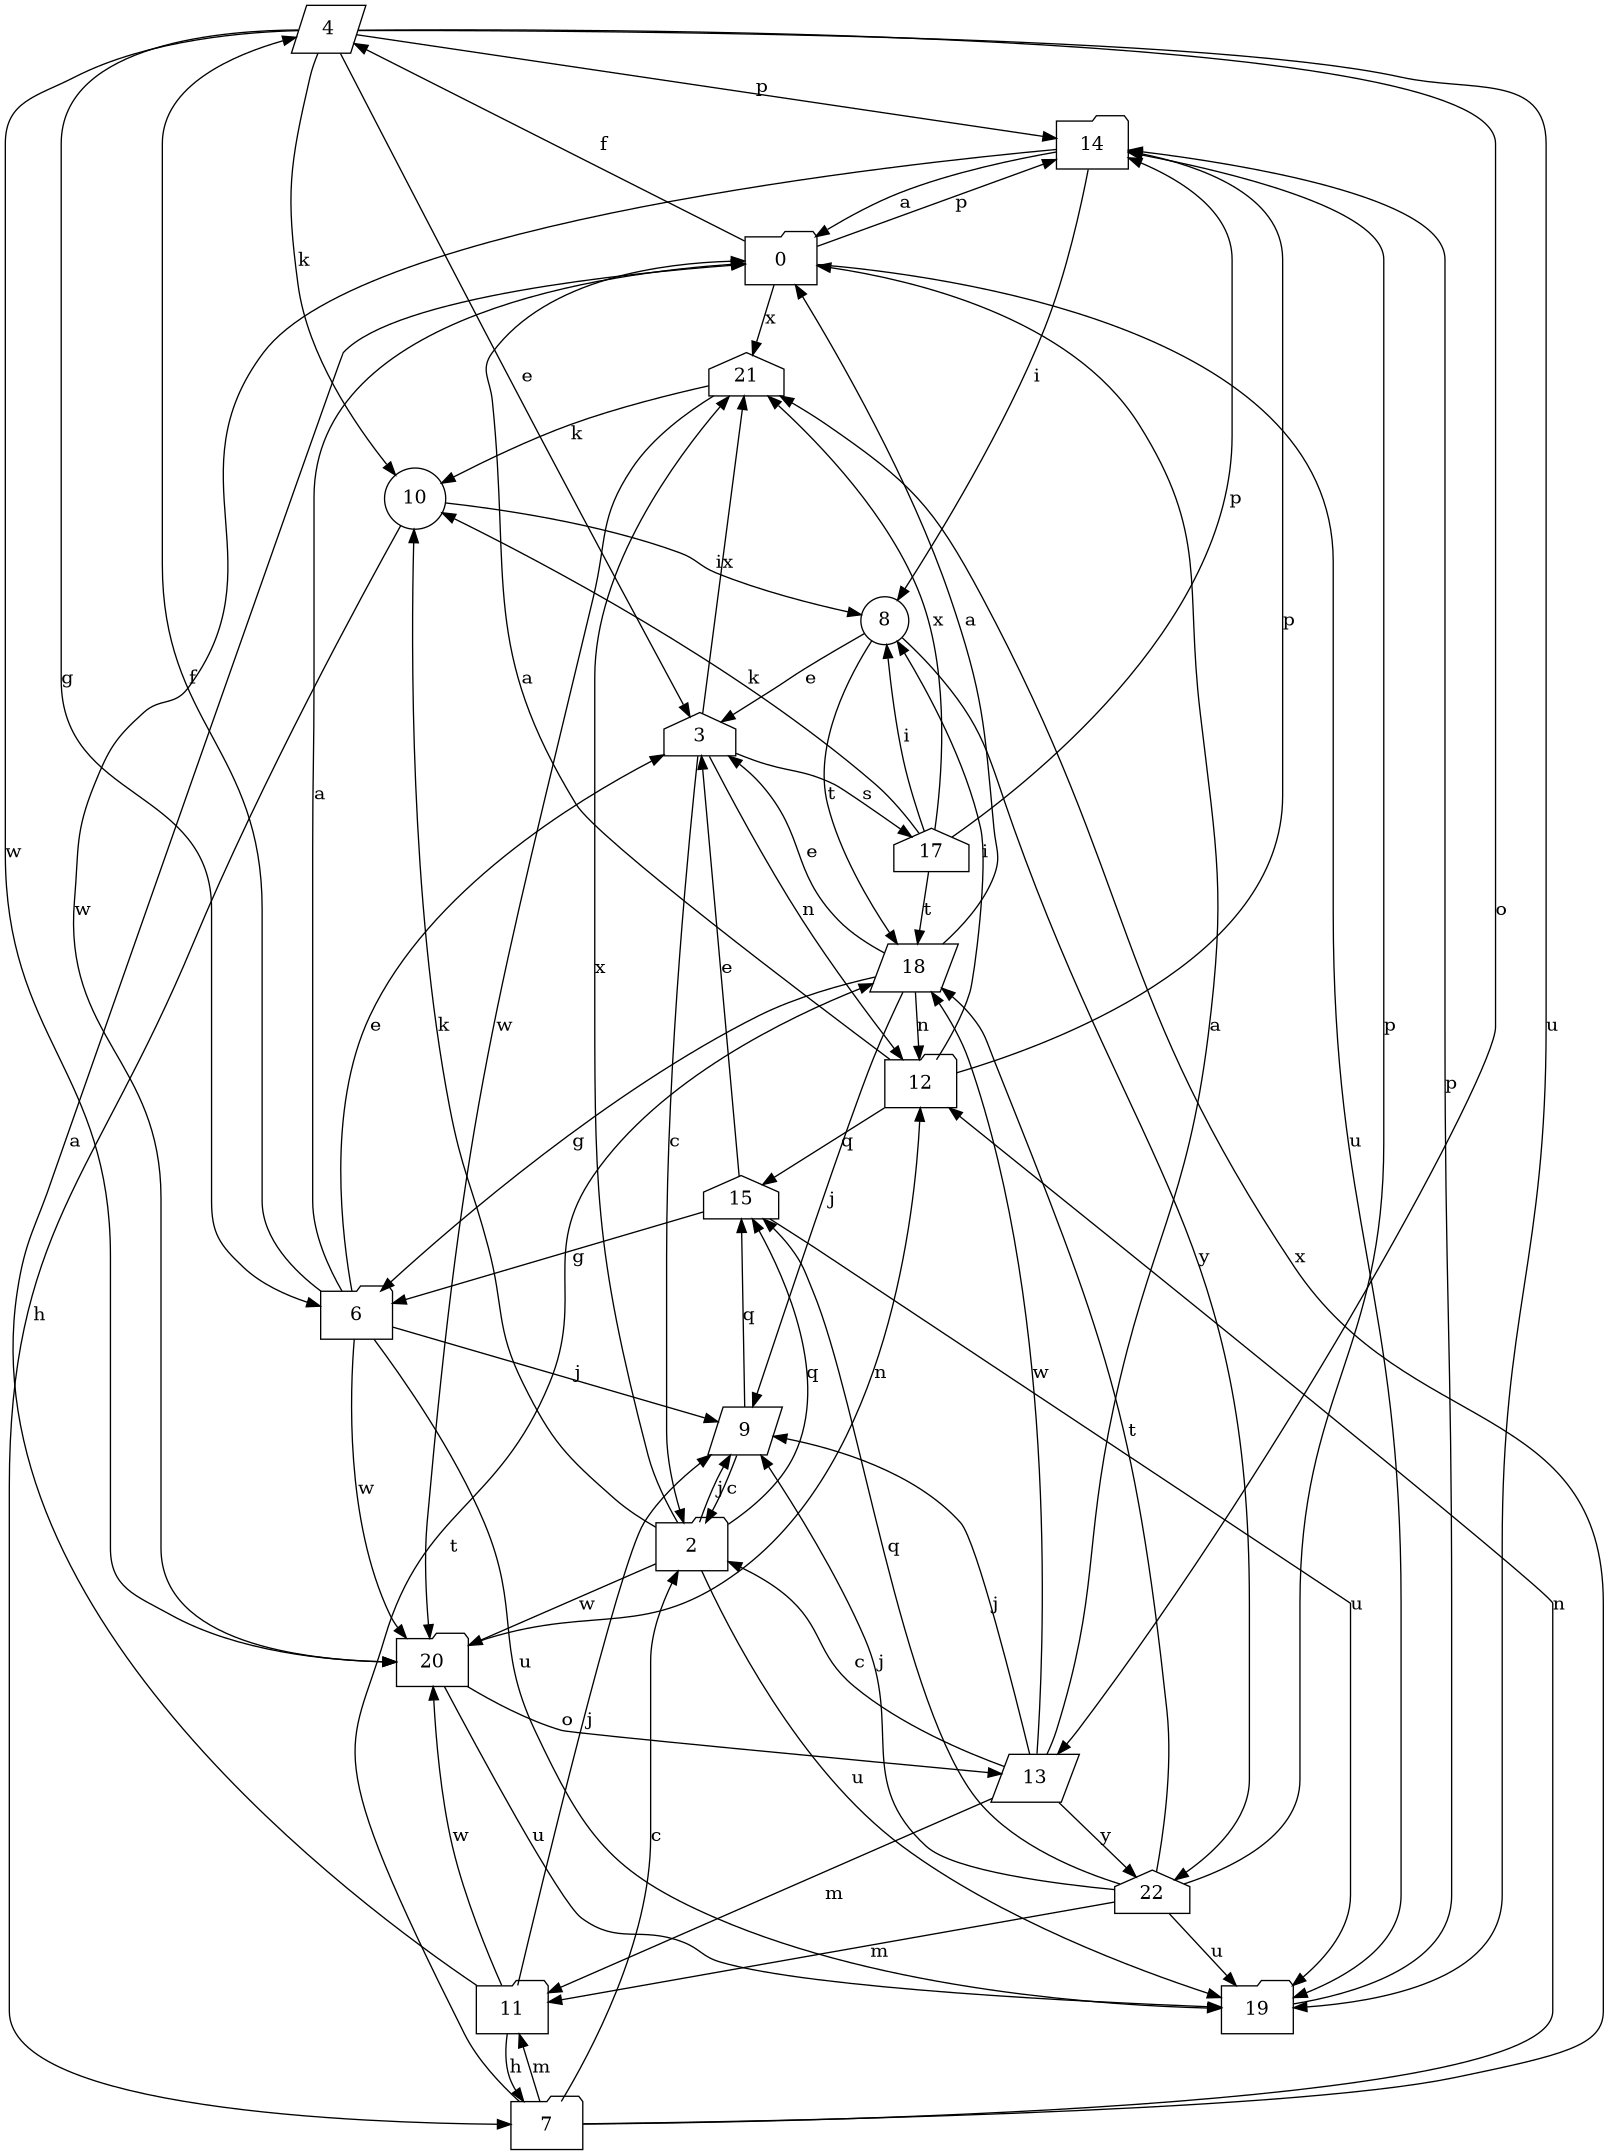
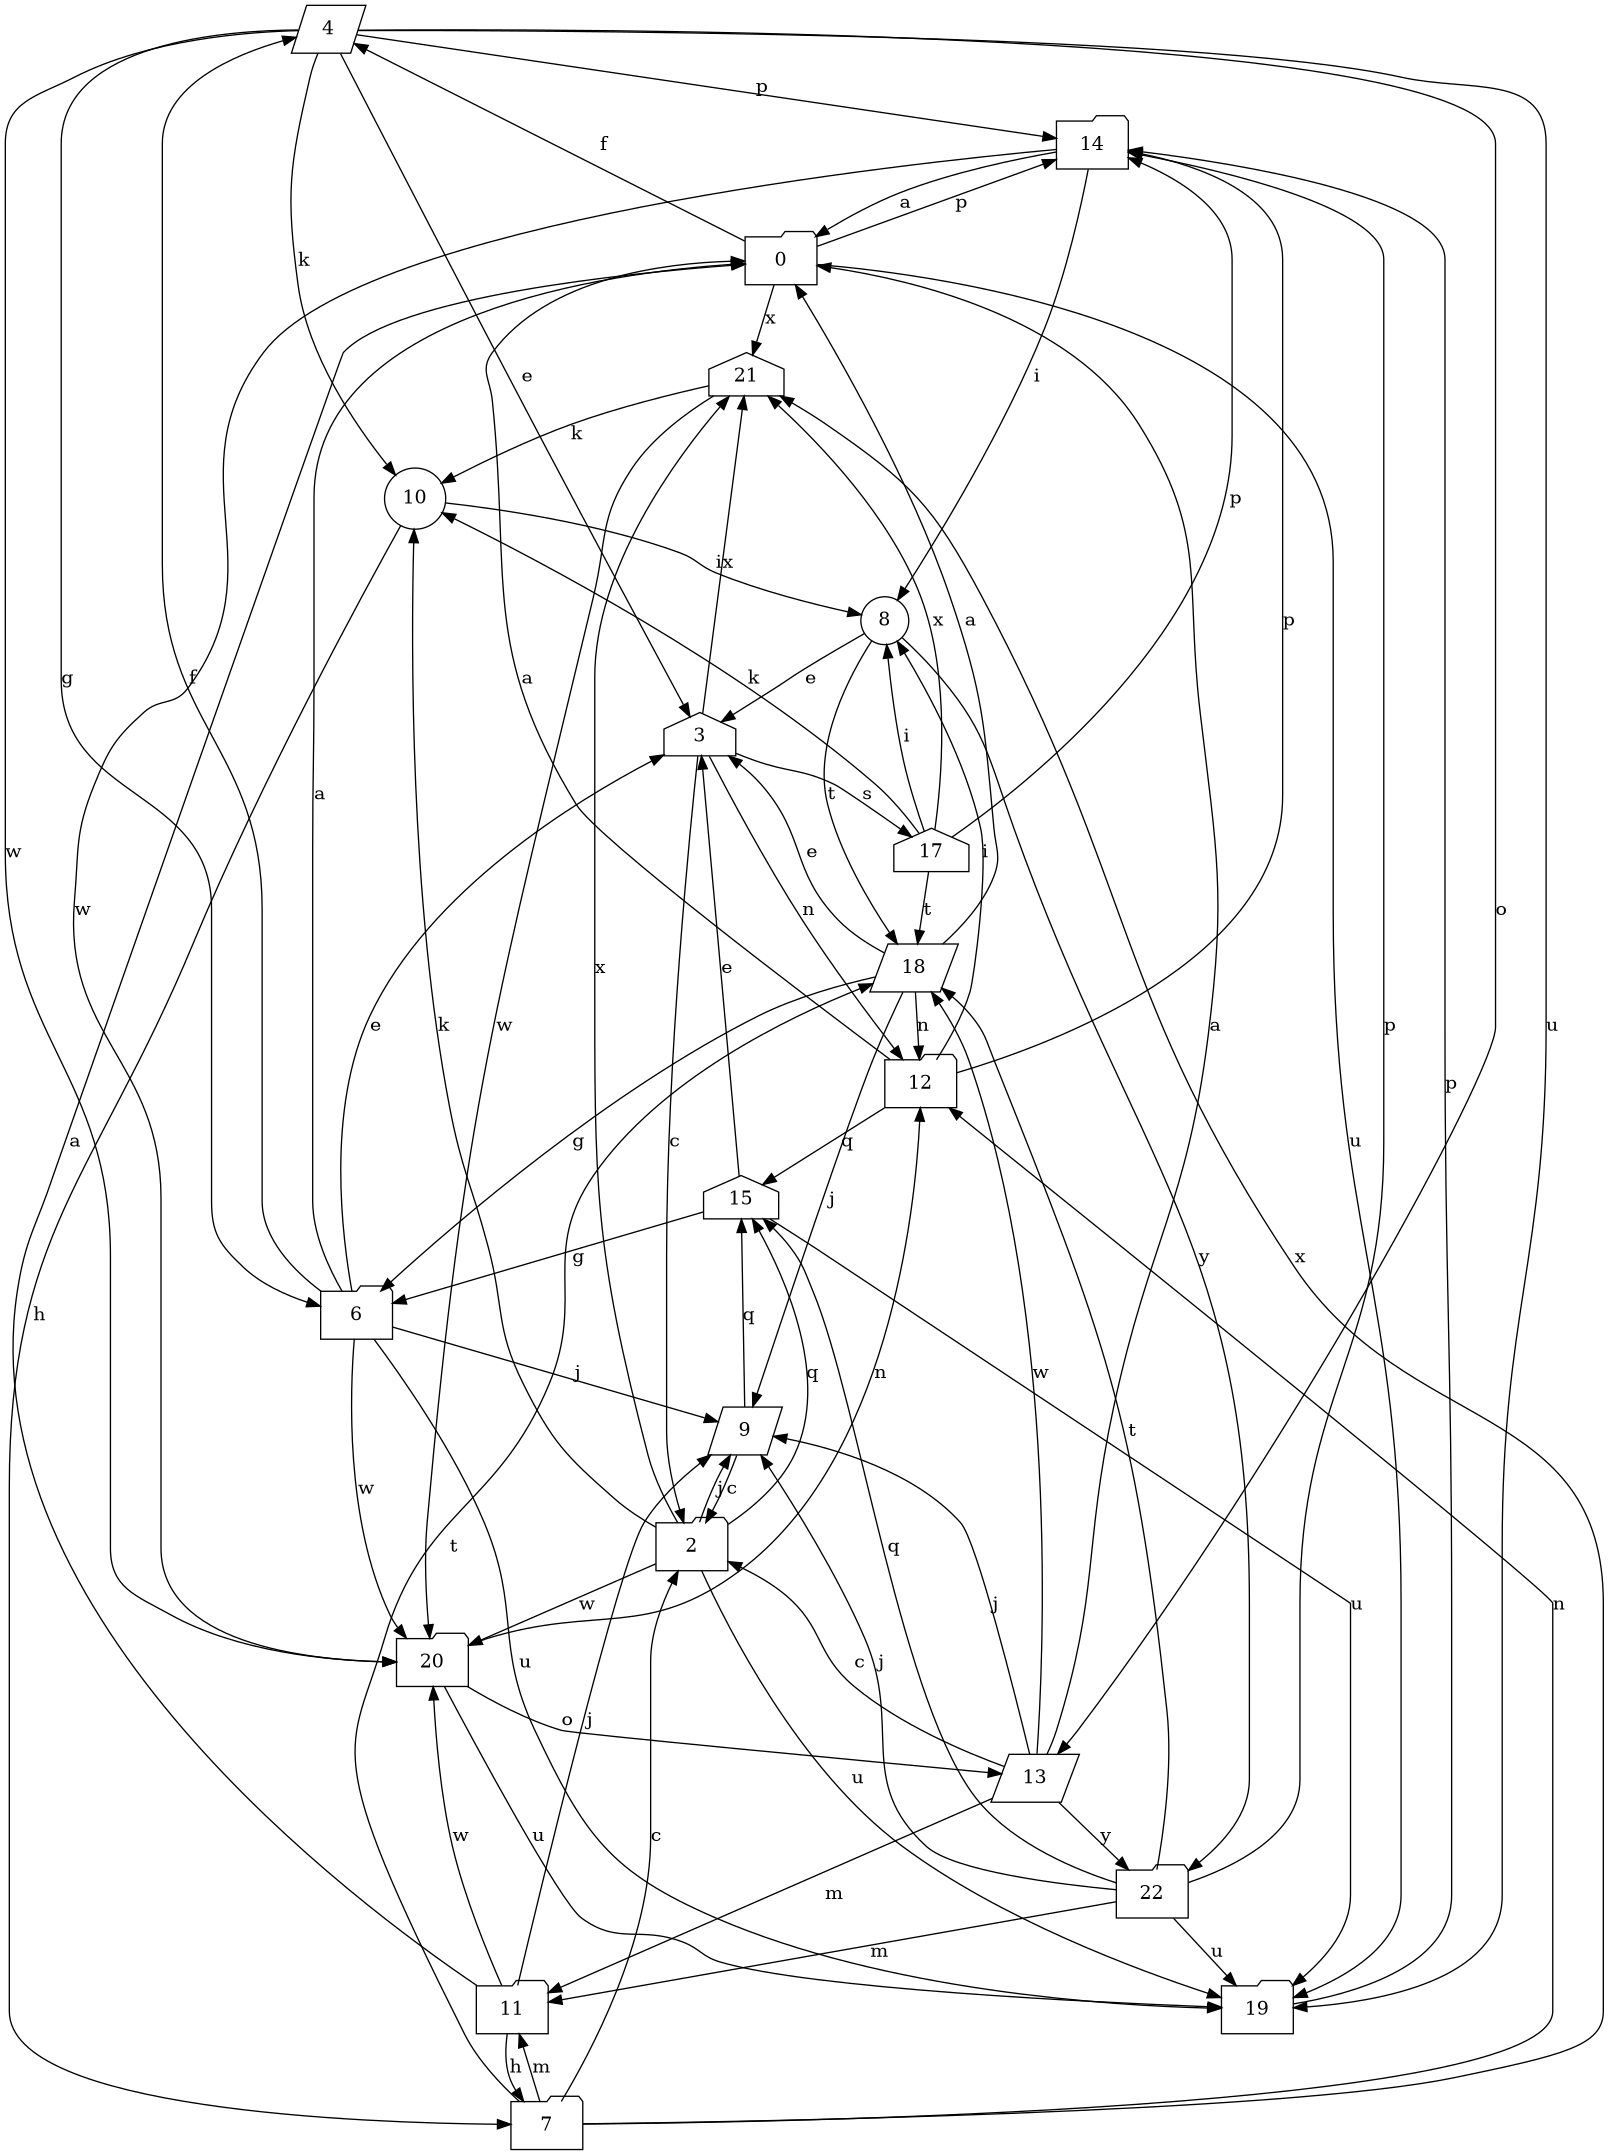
(1152, 1894) -> (1152, 1894)
